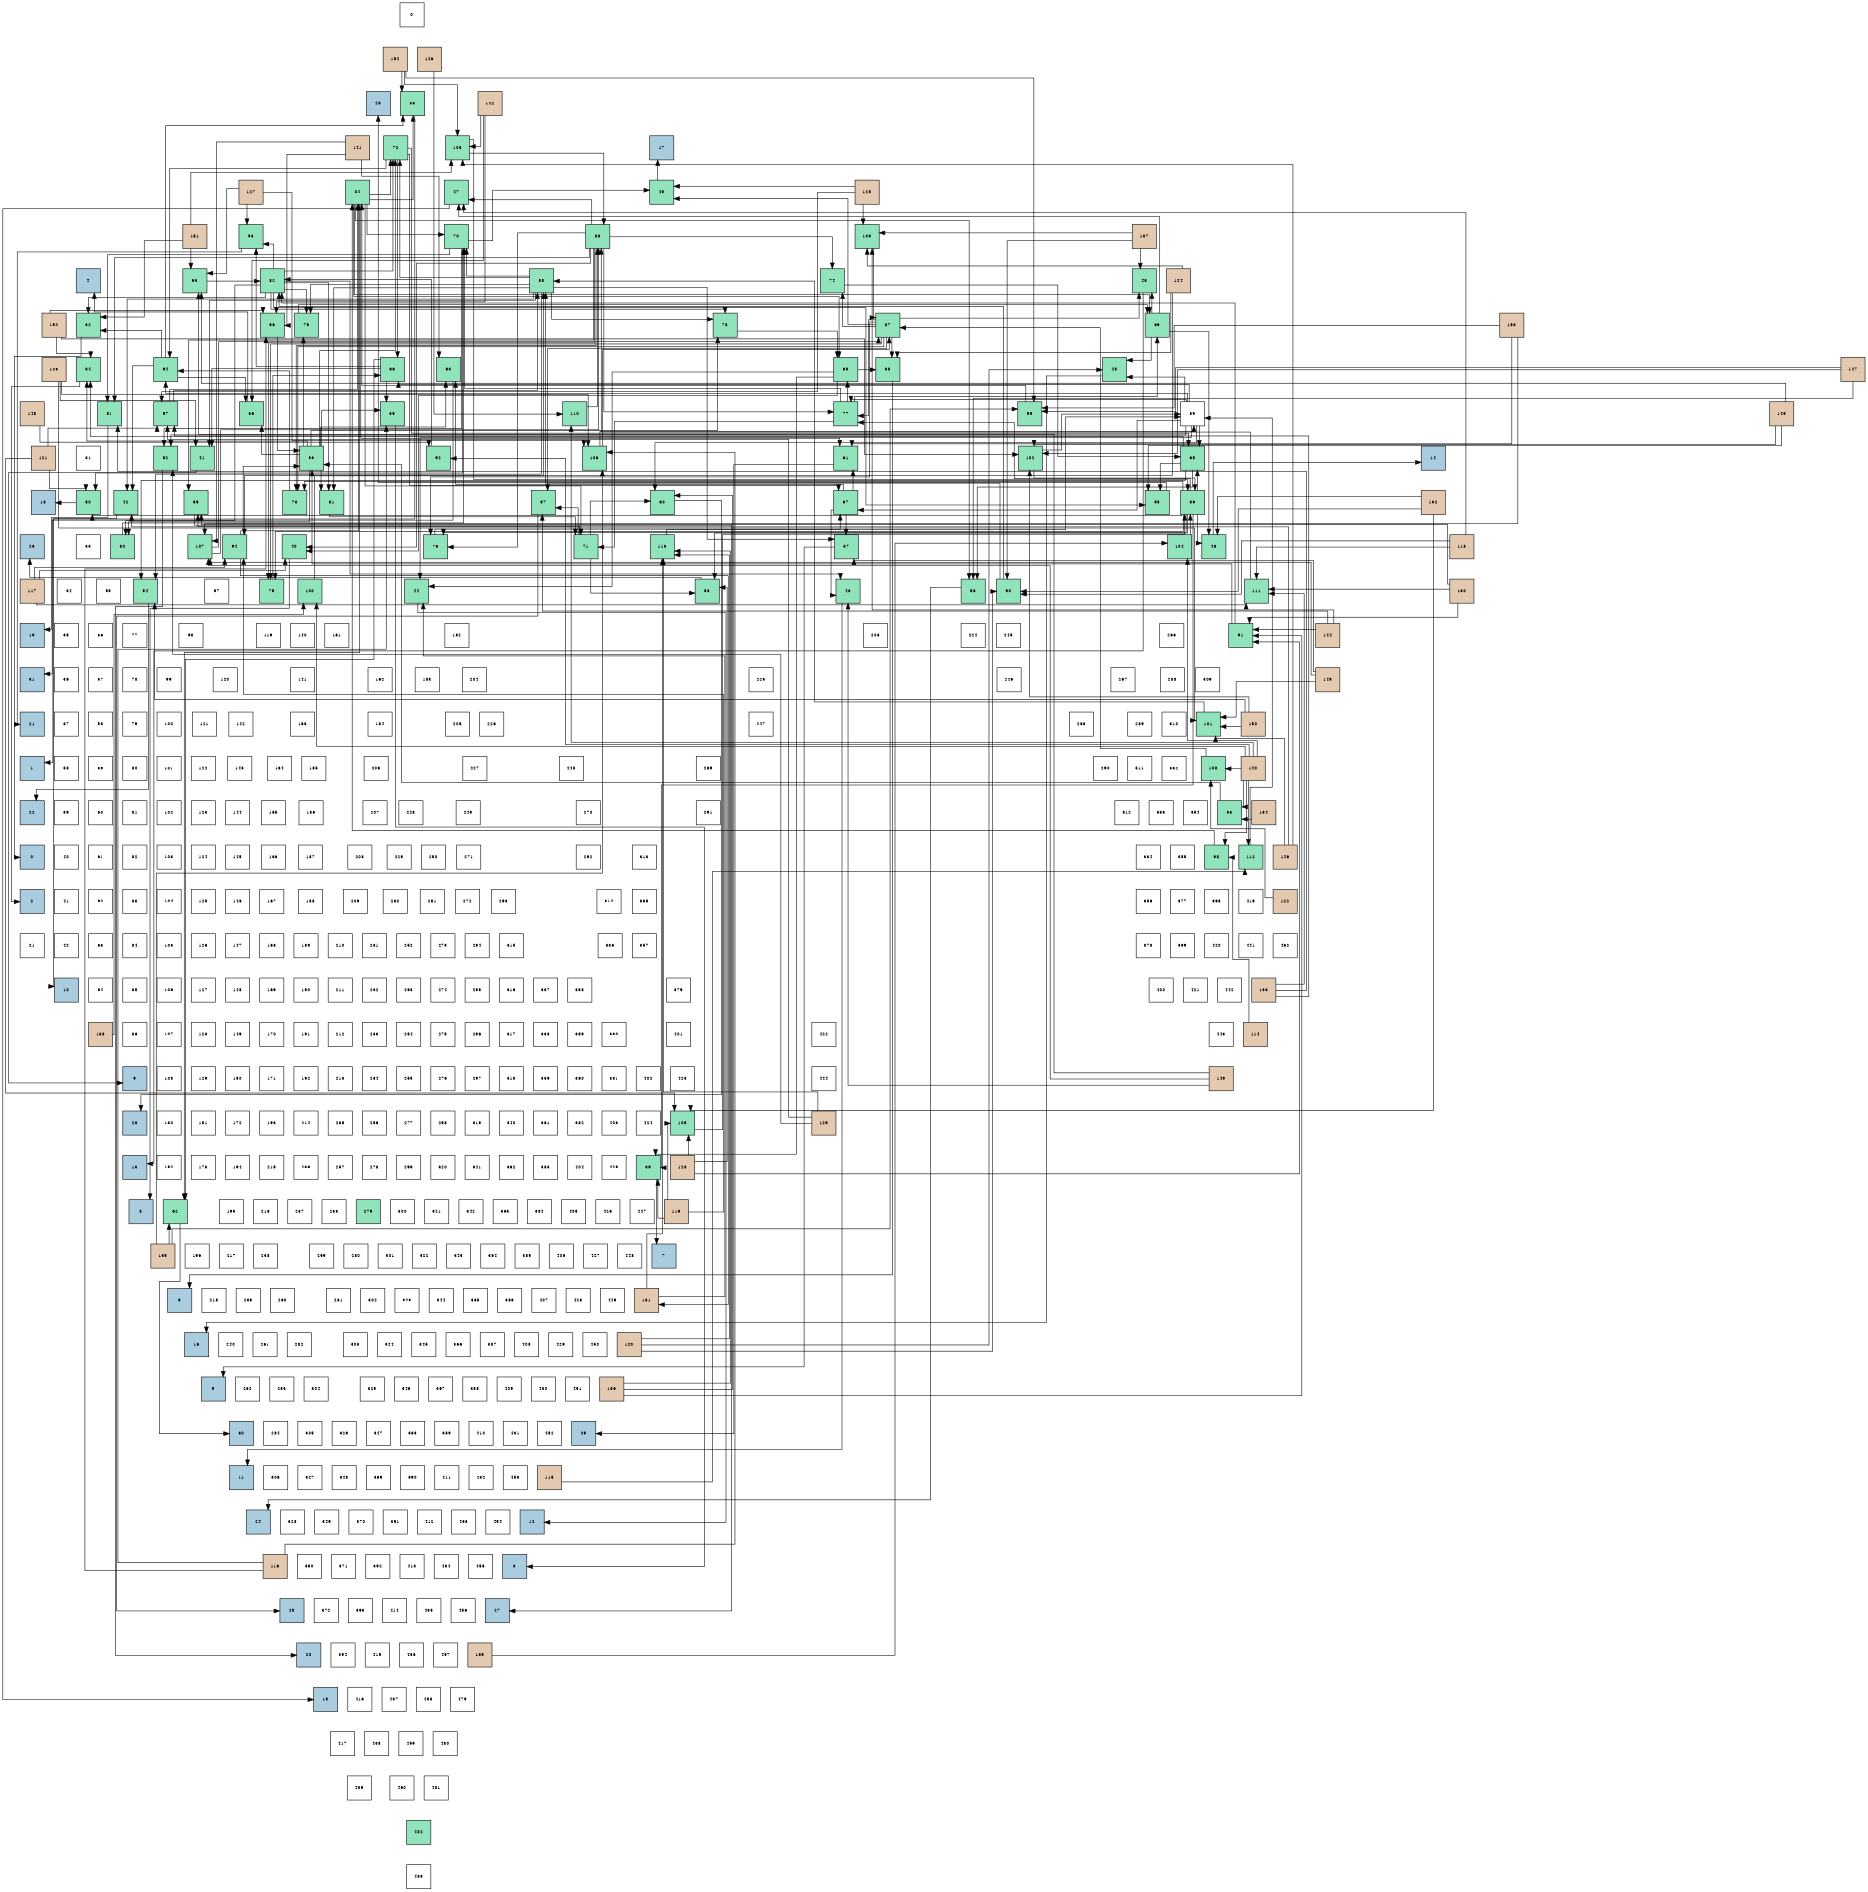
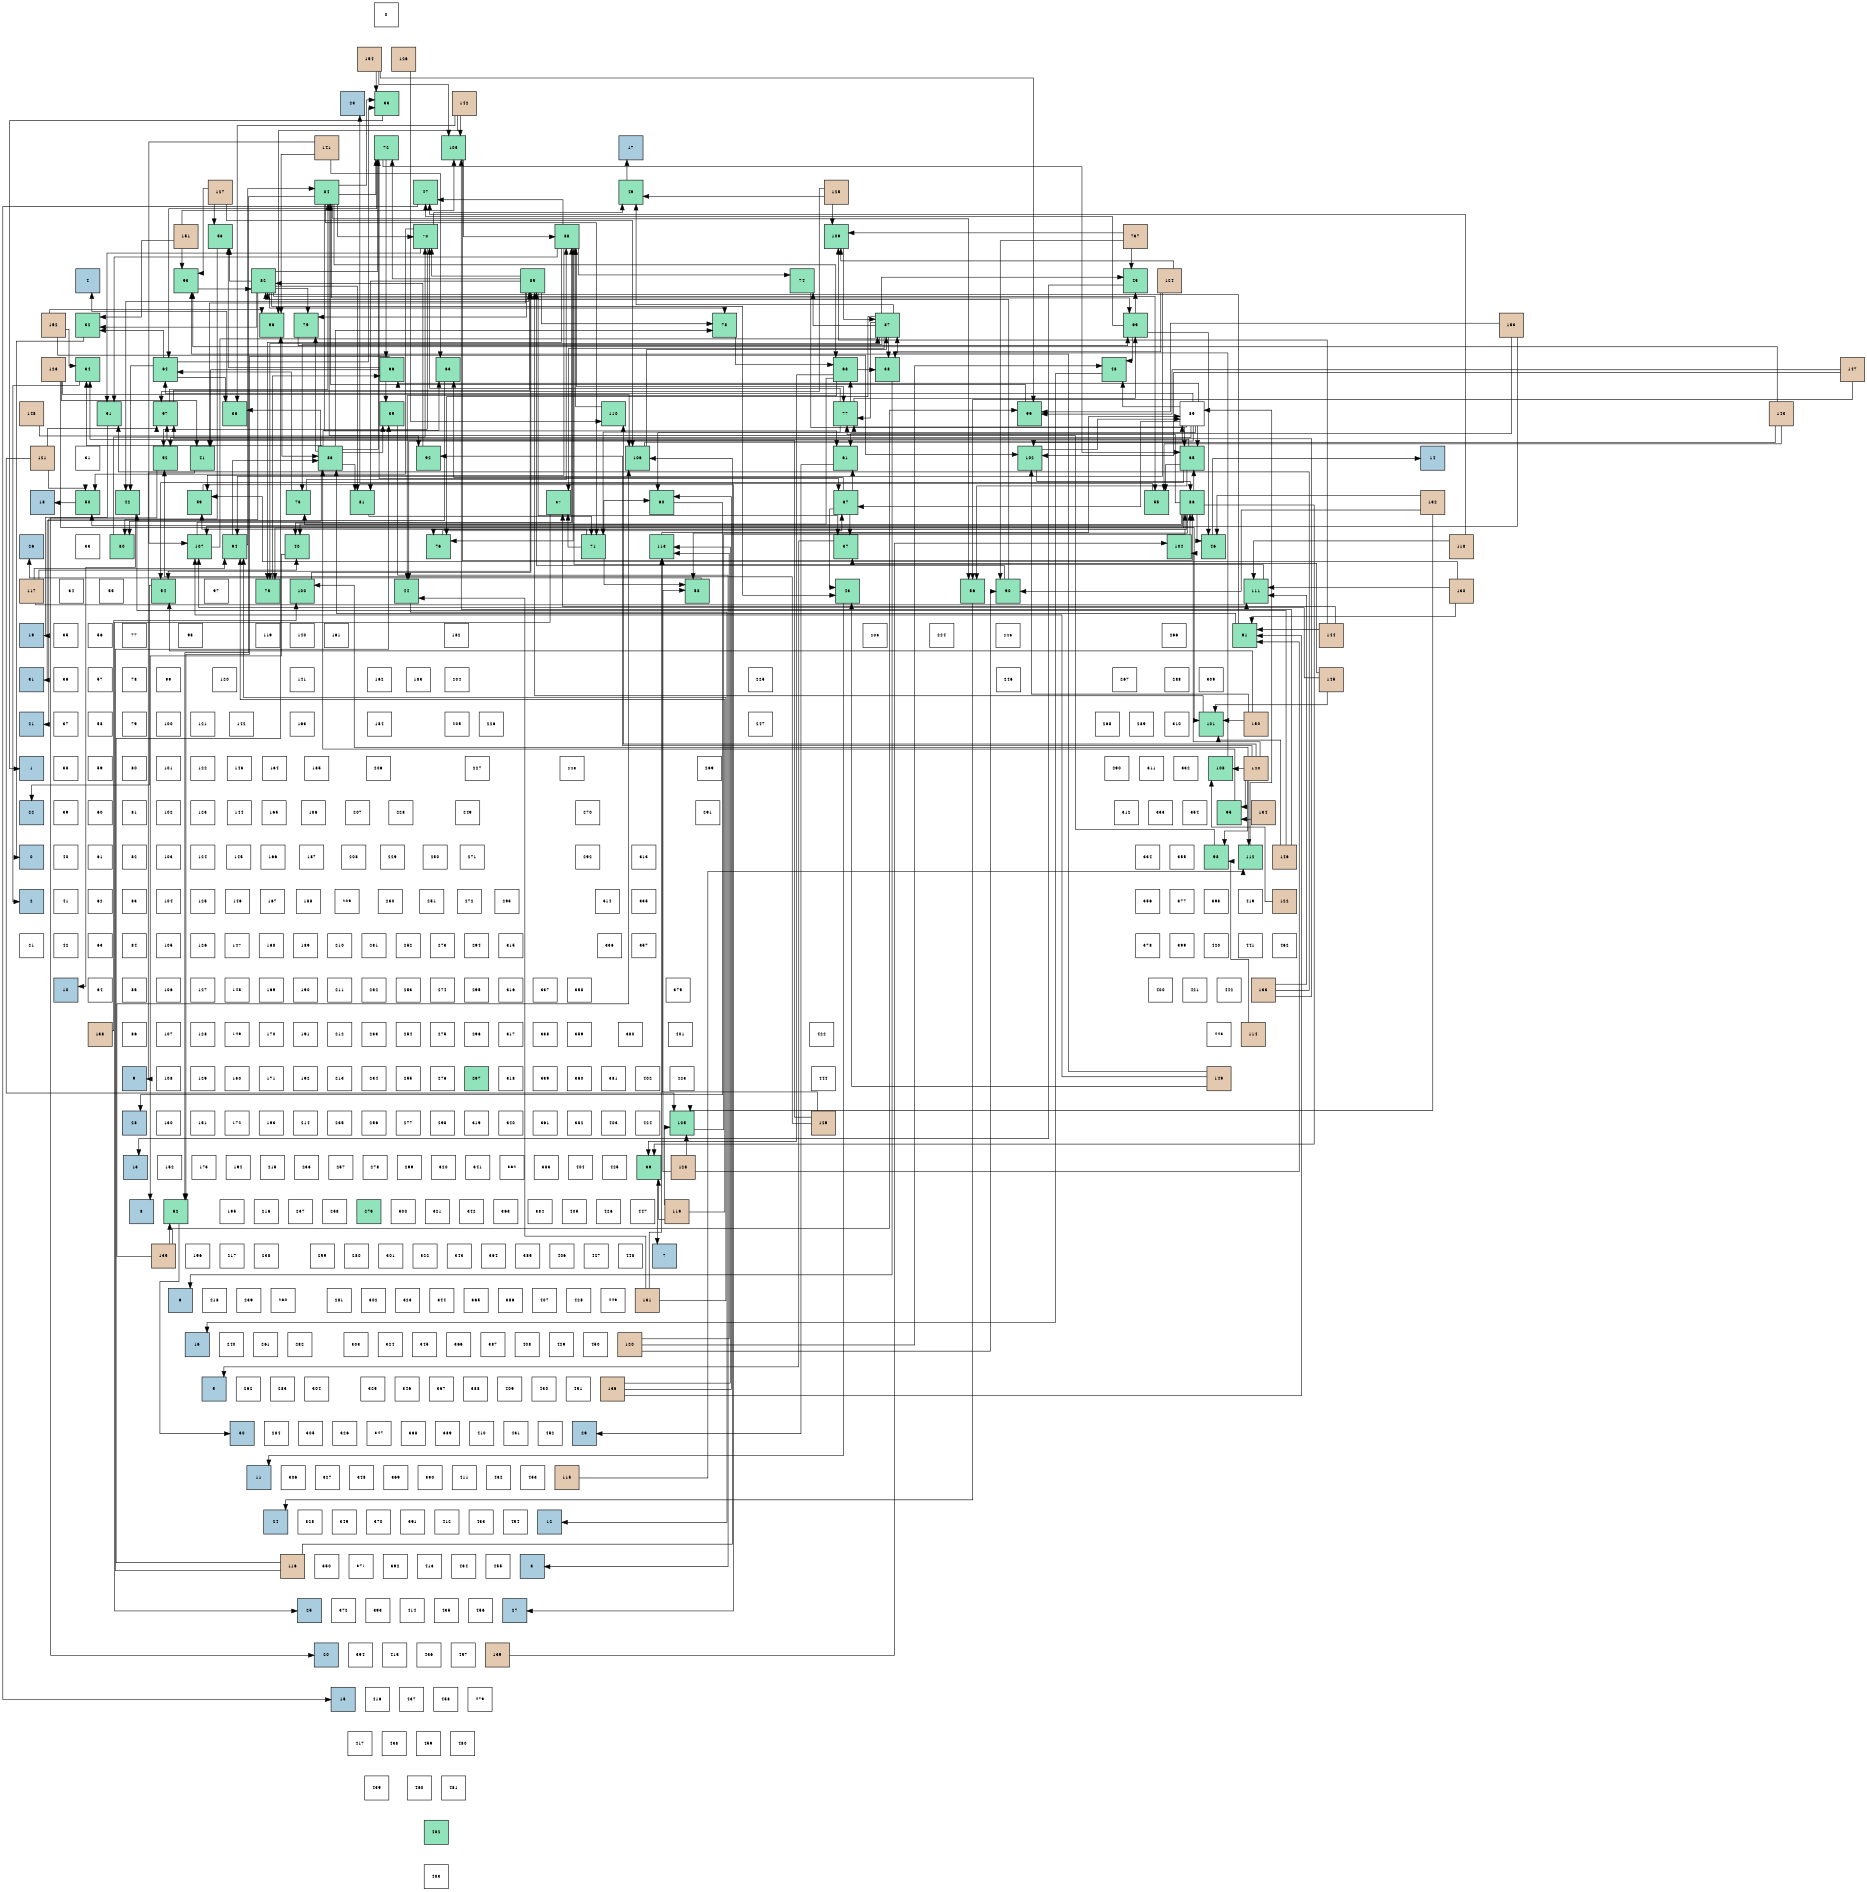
(1144, 237) -> (1135, 237)
(425, 346) -> (544, 480)
(1241, 594) -> none
(728, 720) -> (726, 725)
(477, 1079) -> (477, 1079)
